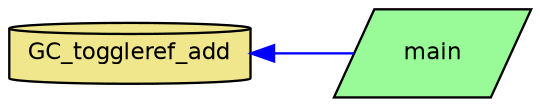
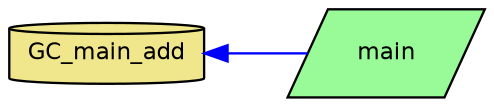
(130, 53) -> (107, 53)
